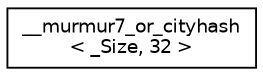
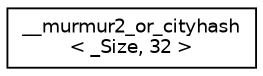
(132, 38) -> (132, 38)
